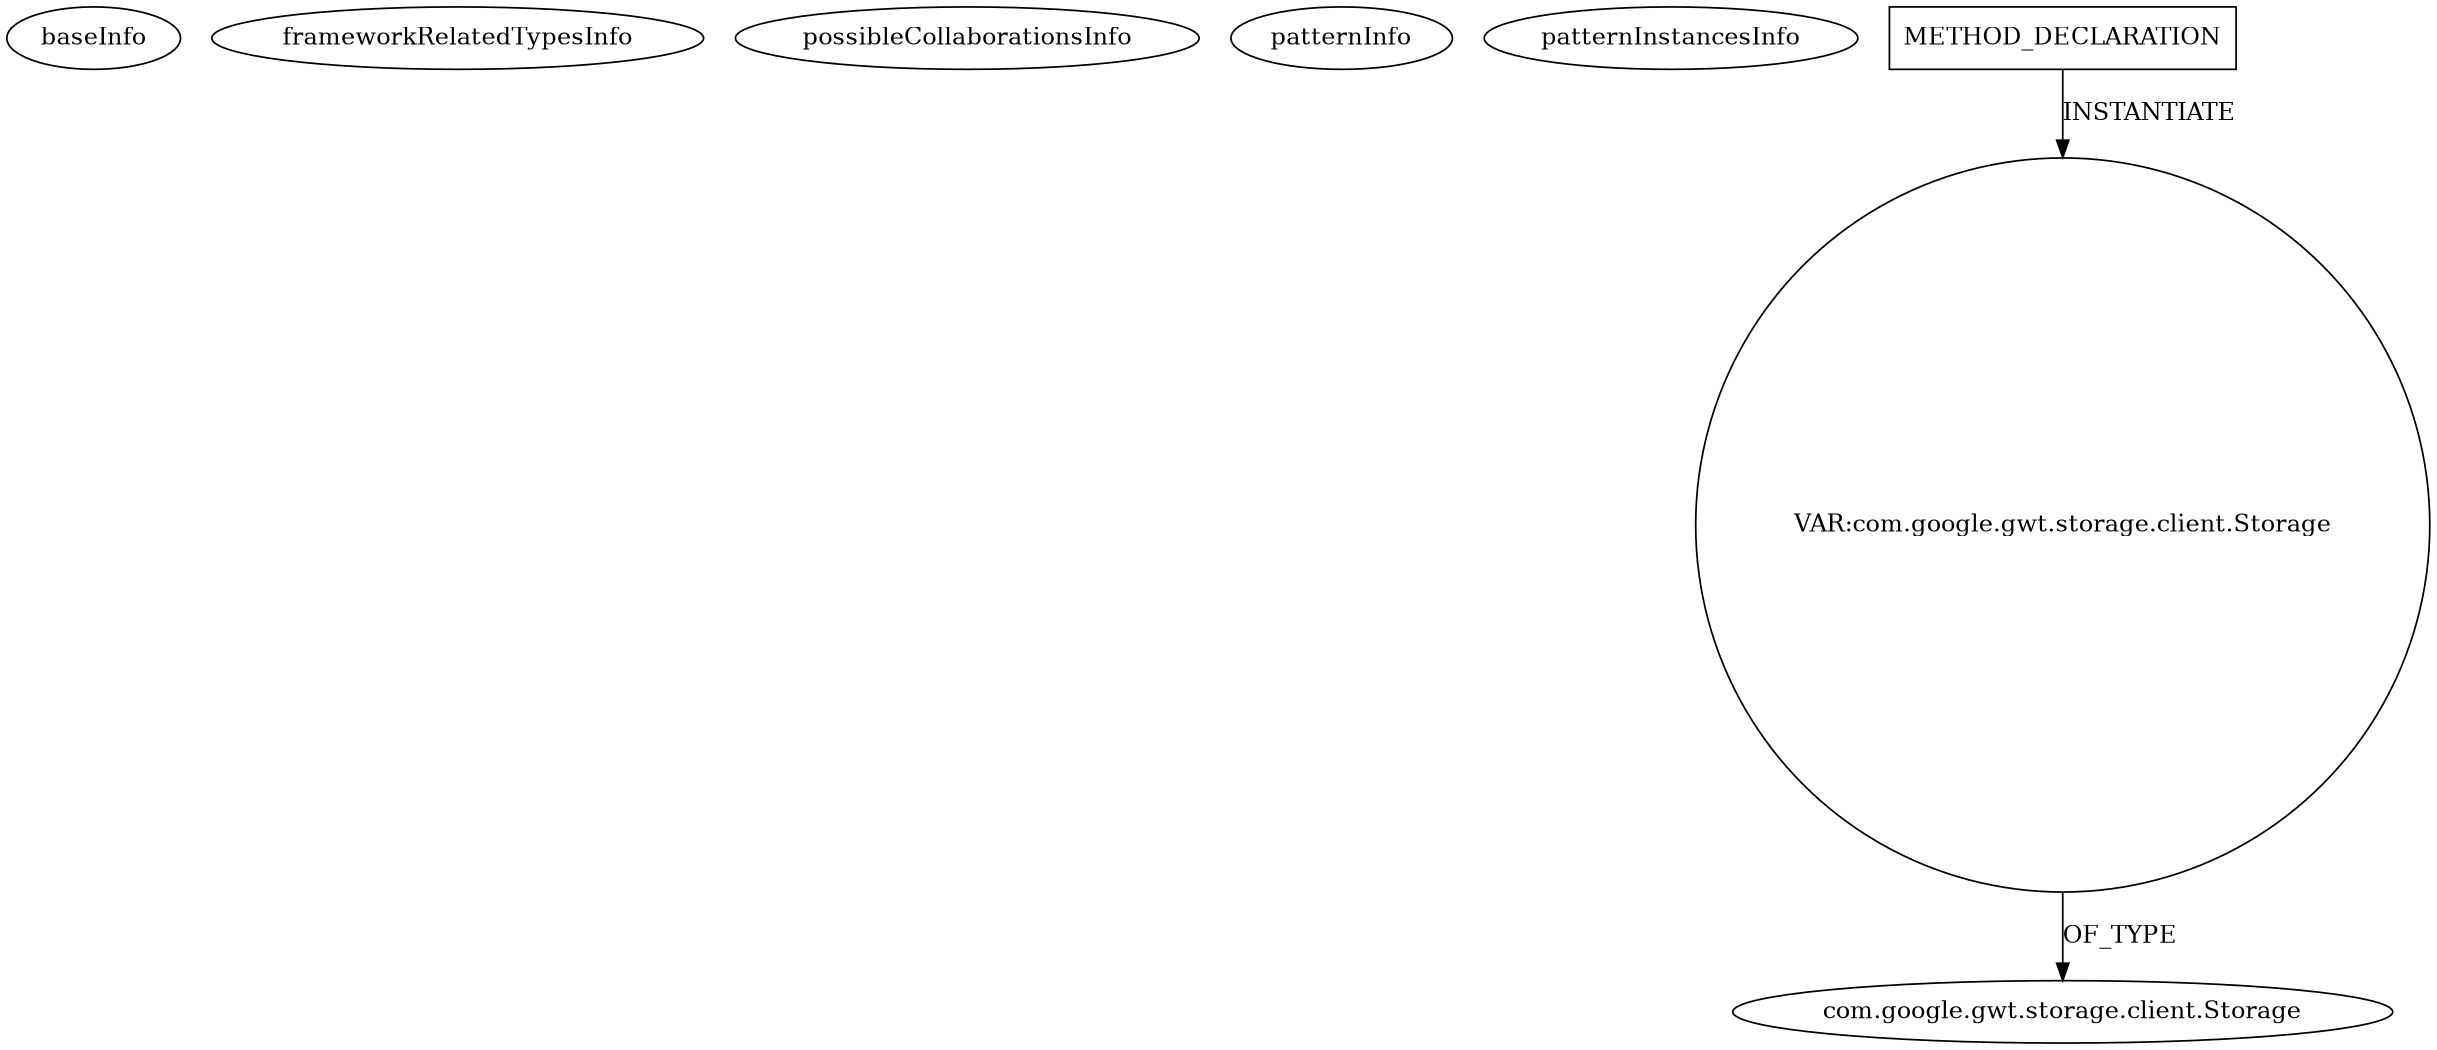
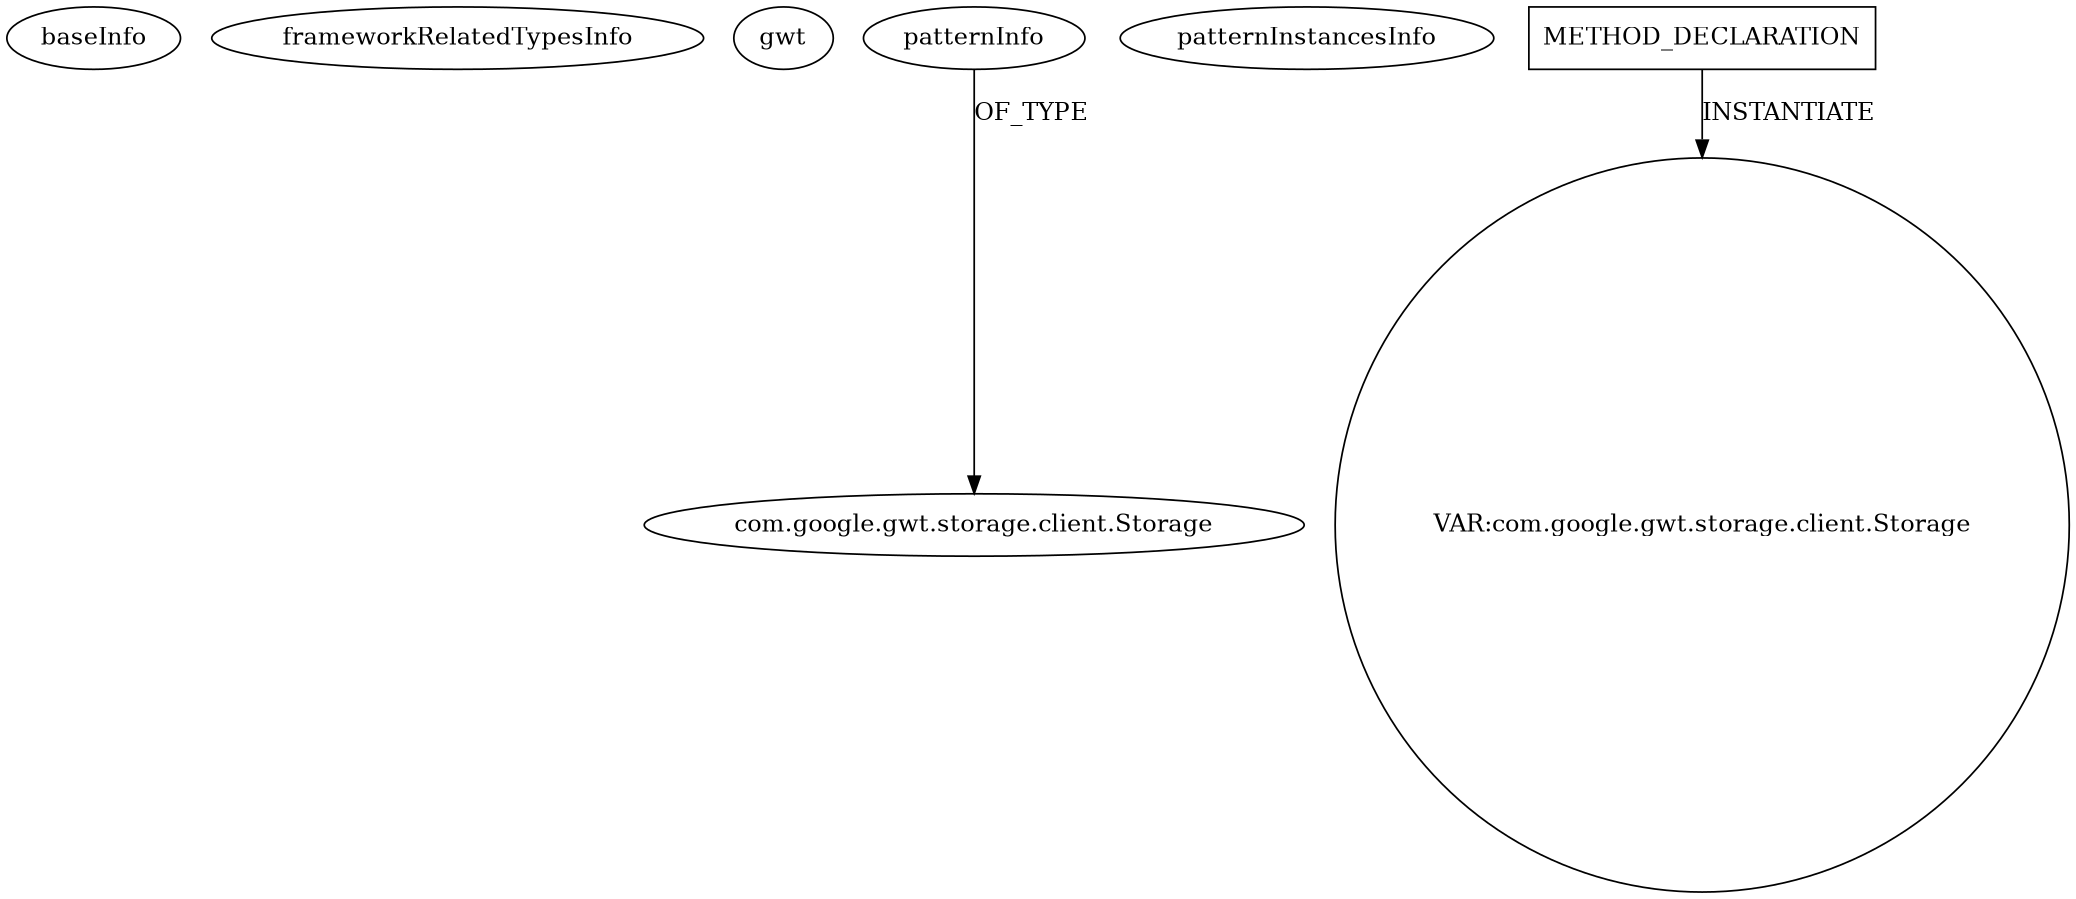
(967, 38) -> (784, 38)
(2063, 928) -> (974, 273)
